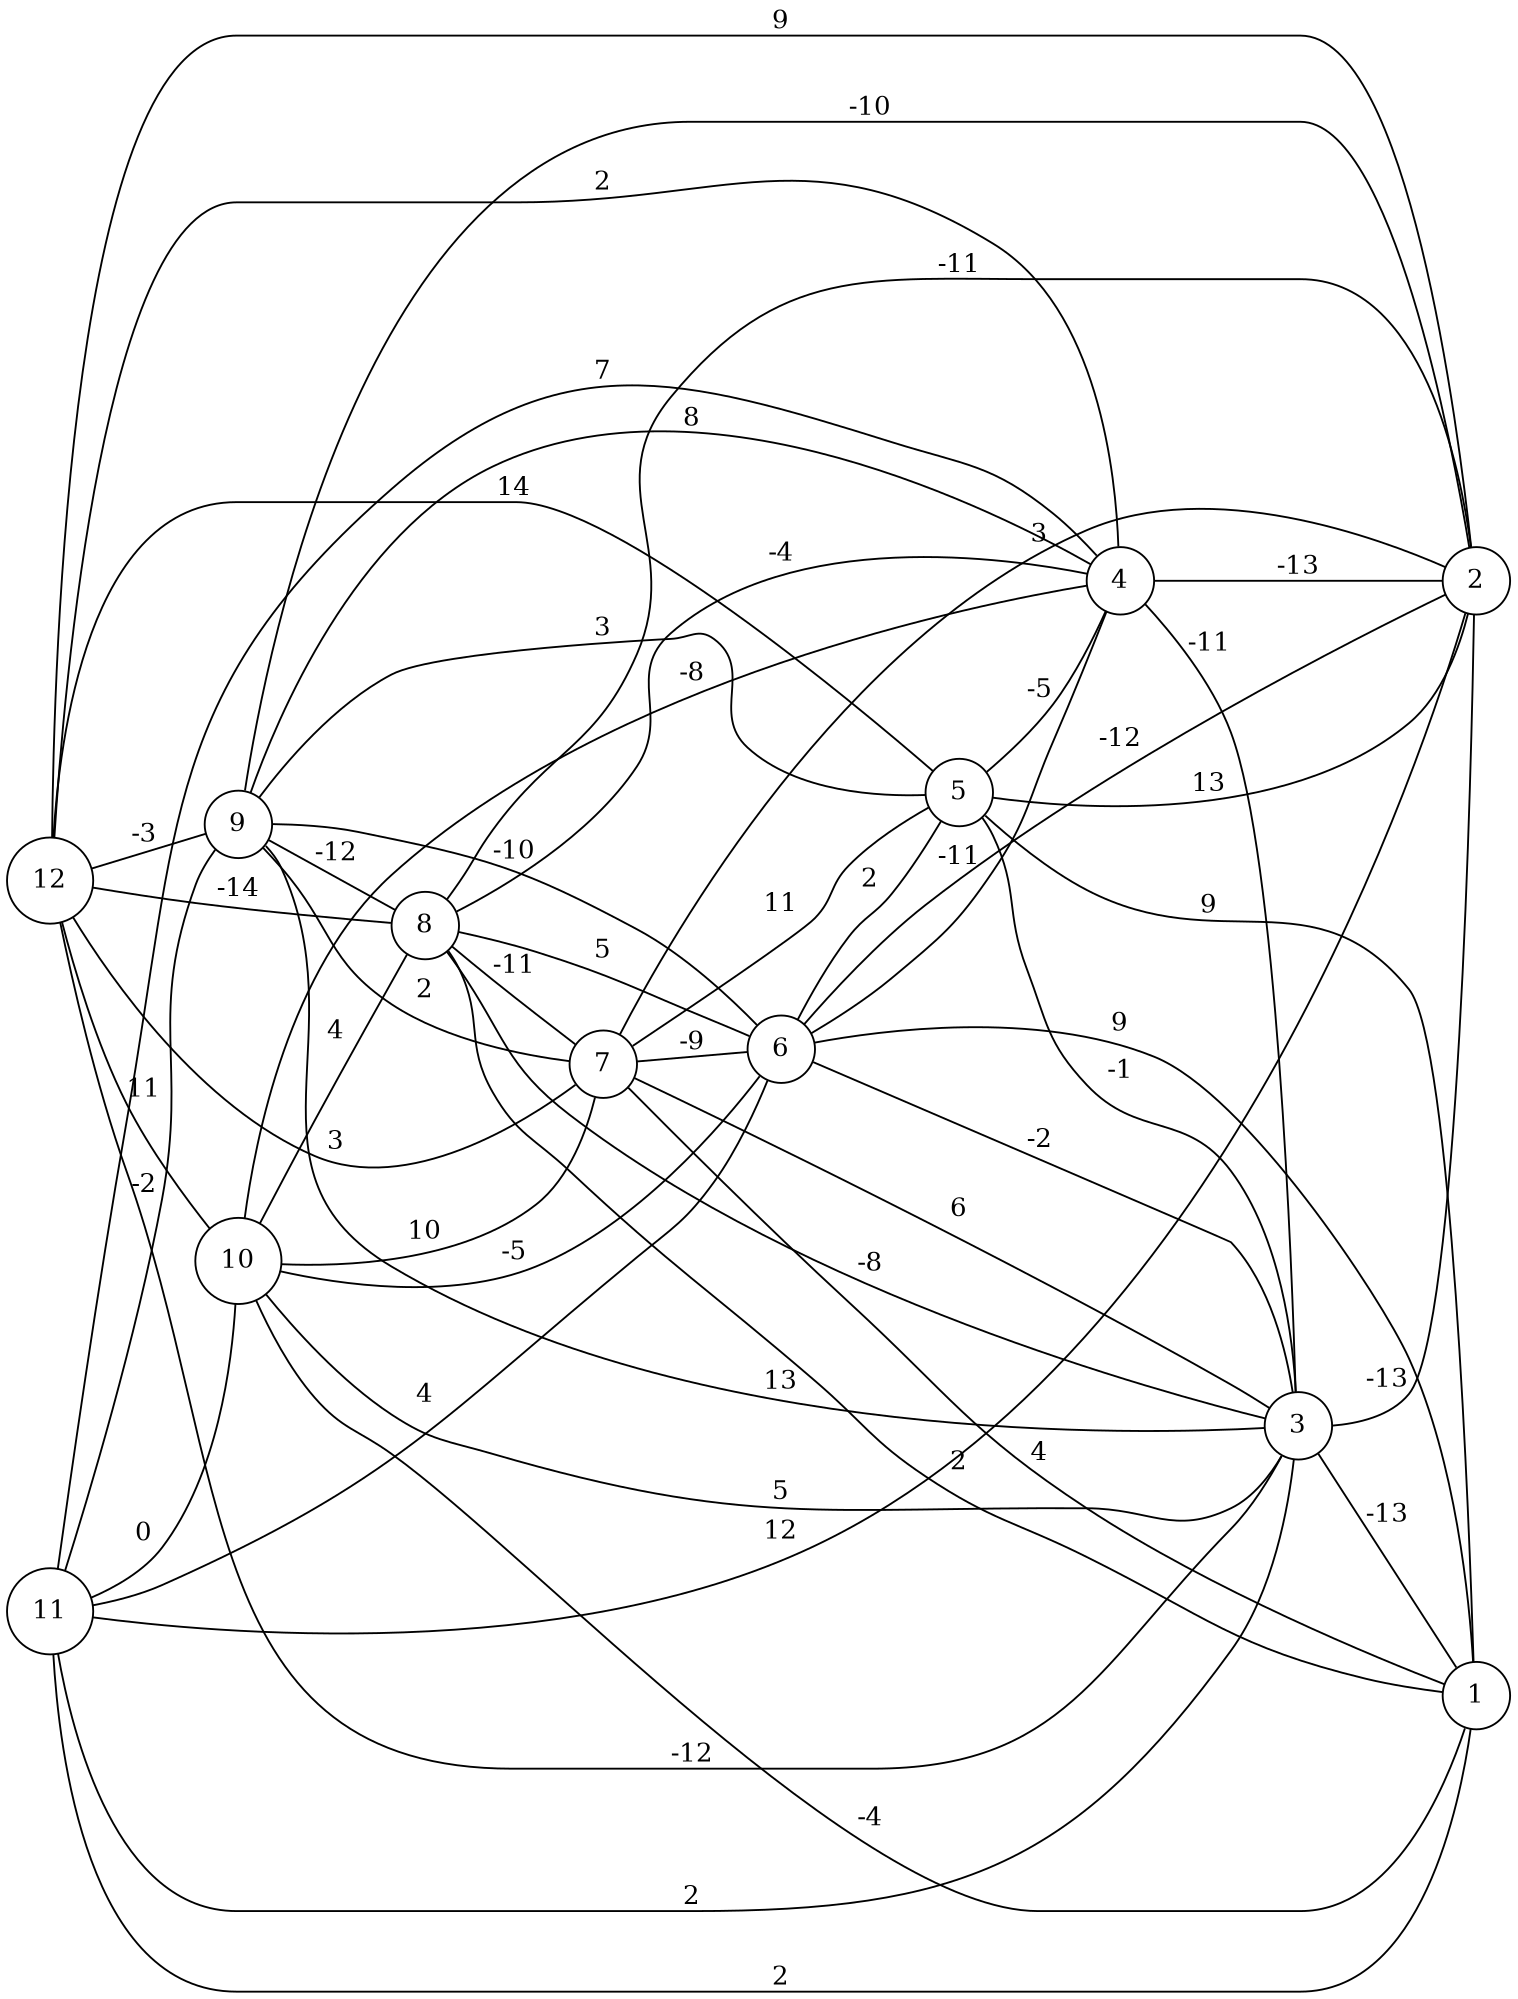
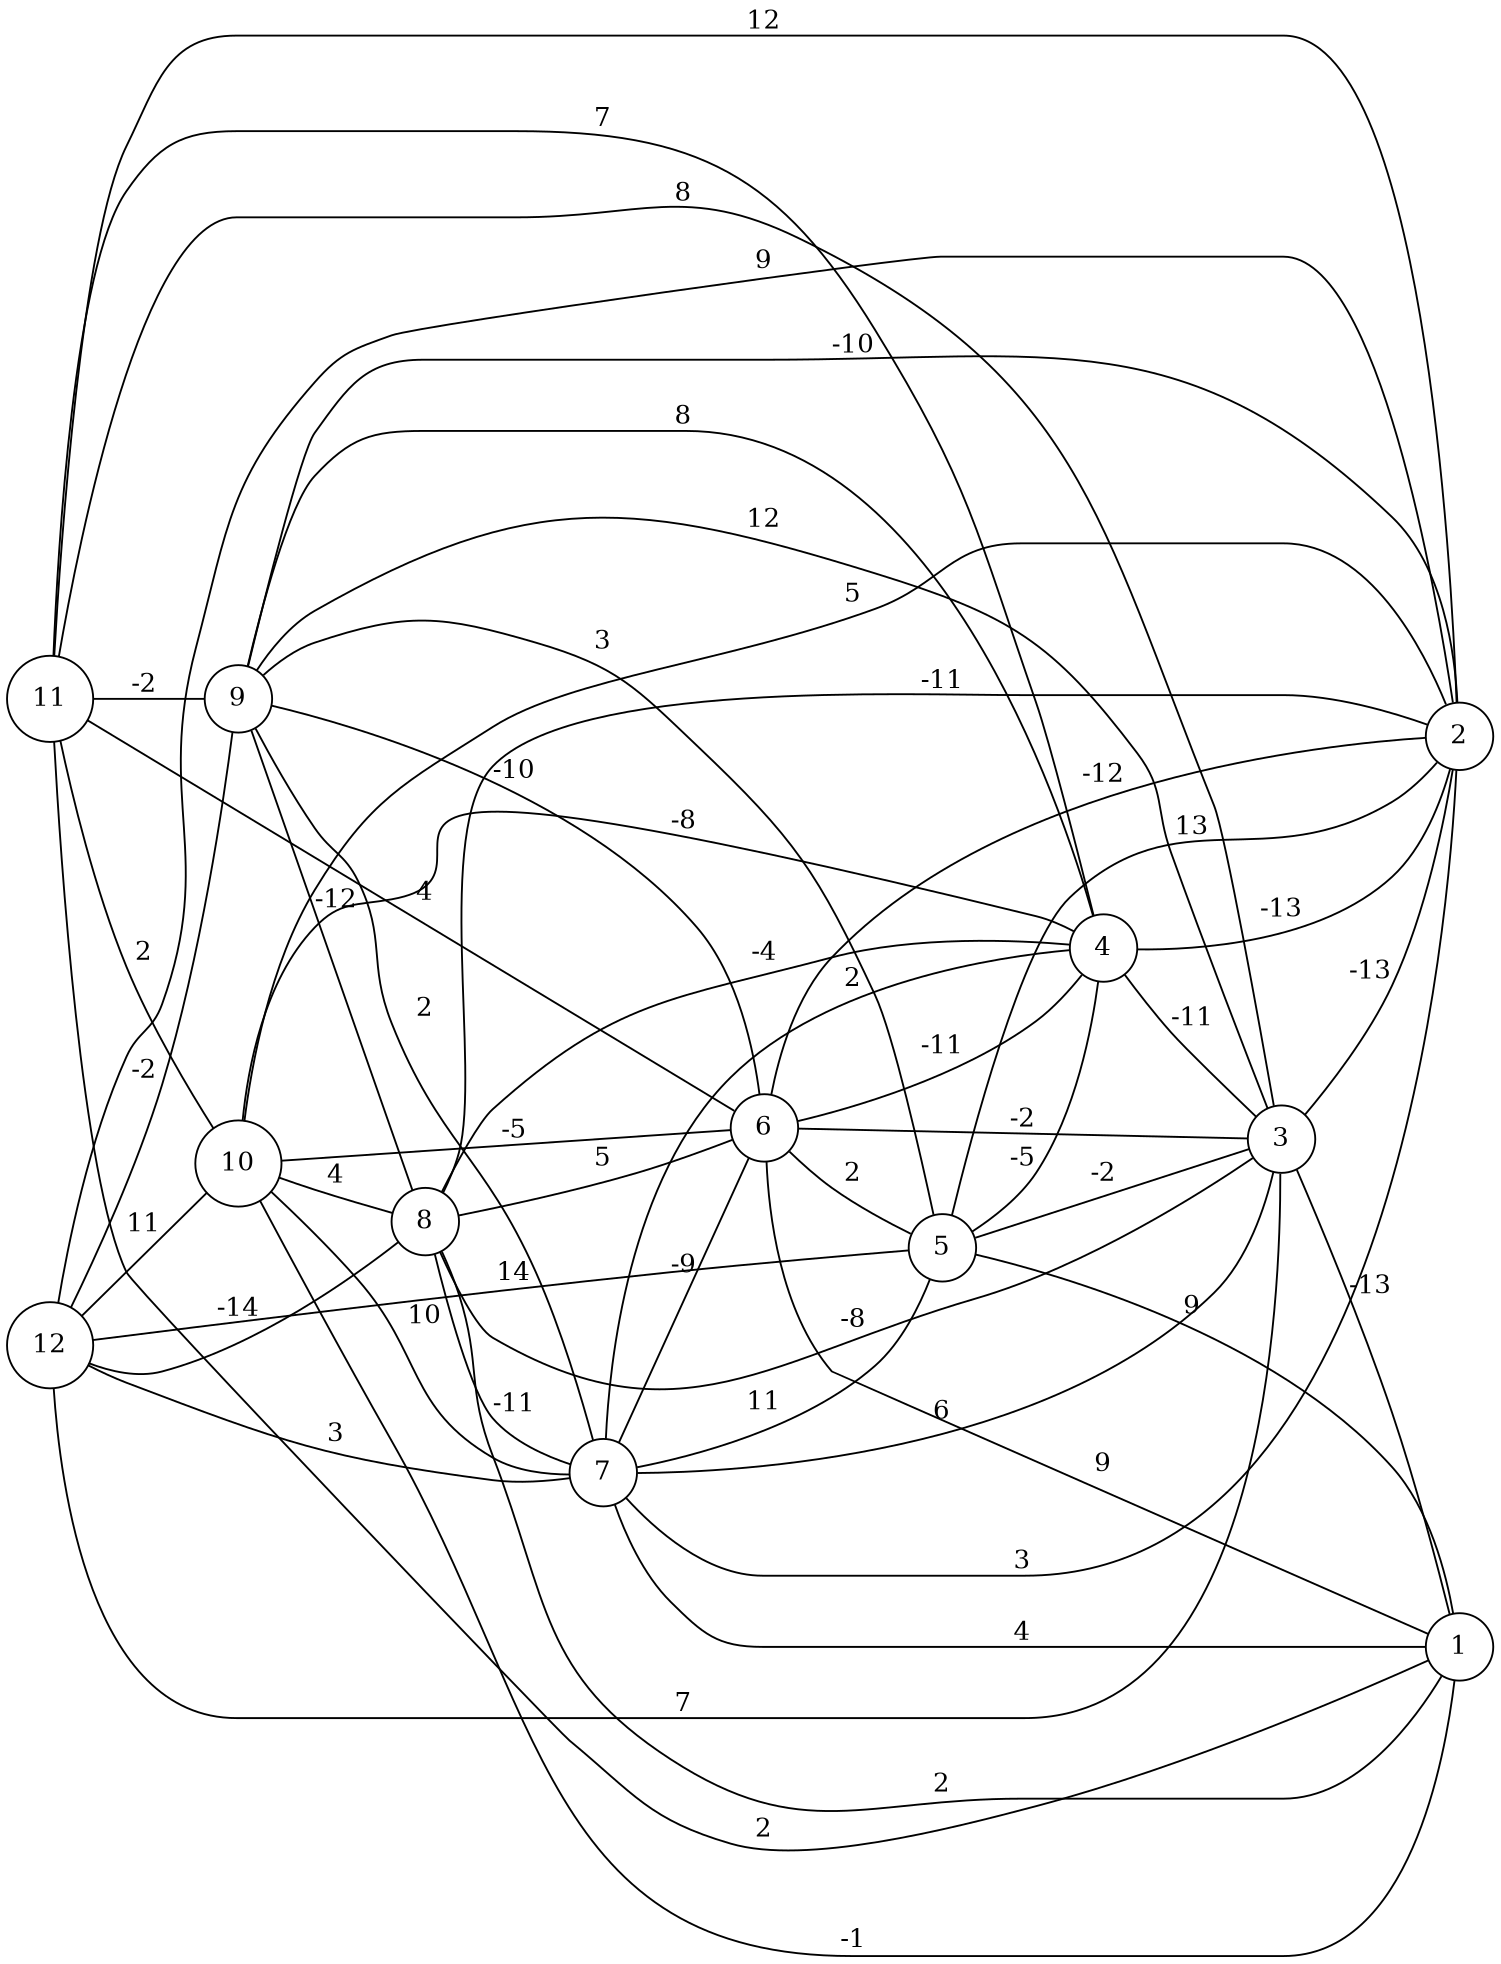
(448, 202) -> (724, 1086)
(144, 835) -> (144, 1071)
(1120, 1071) -> (1104, 1174)
(781, 1382) -> (764, 520)
(756, 1506) -> (769, 642)
(144, 1534) -> (144, 953)
(692, 1755) -> (684, 1704)
(870, 1818) -> (853, 1940)
(692, 1897) -> (684, 194)
